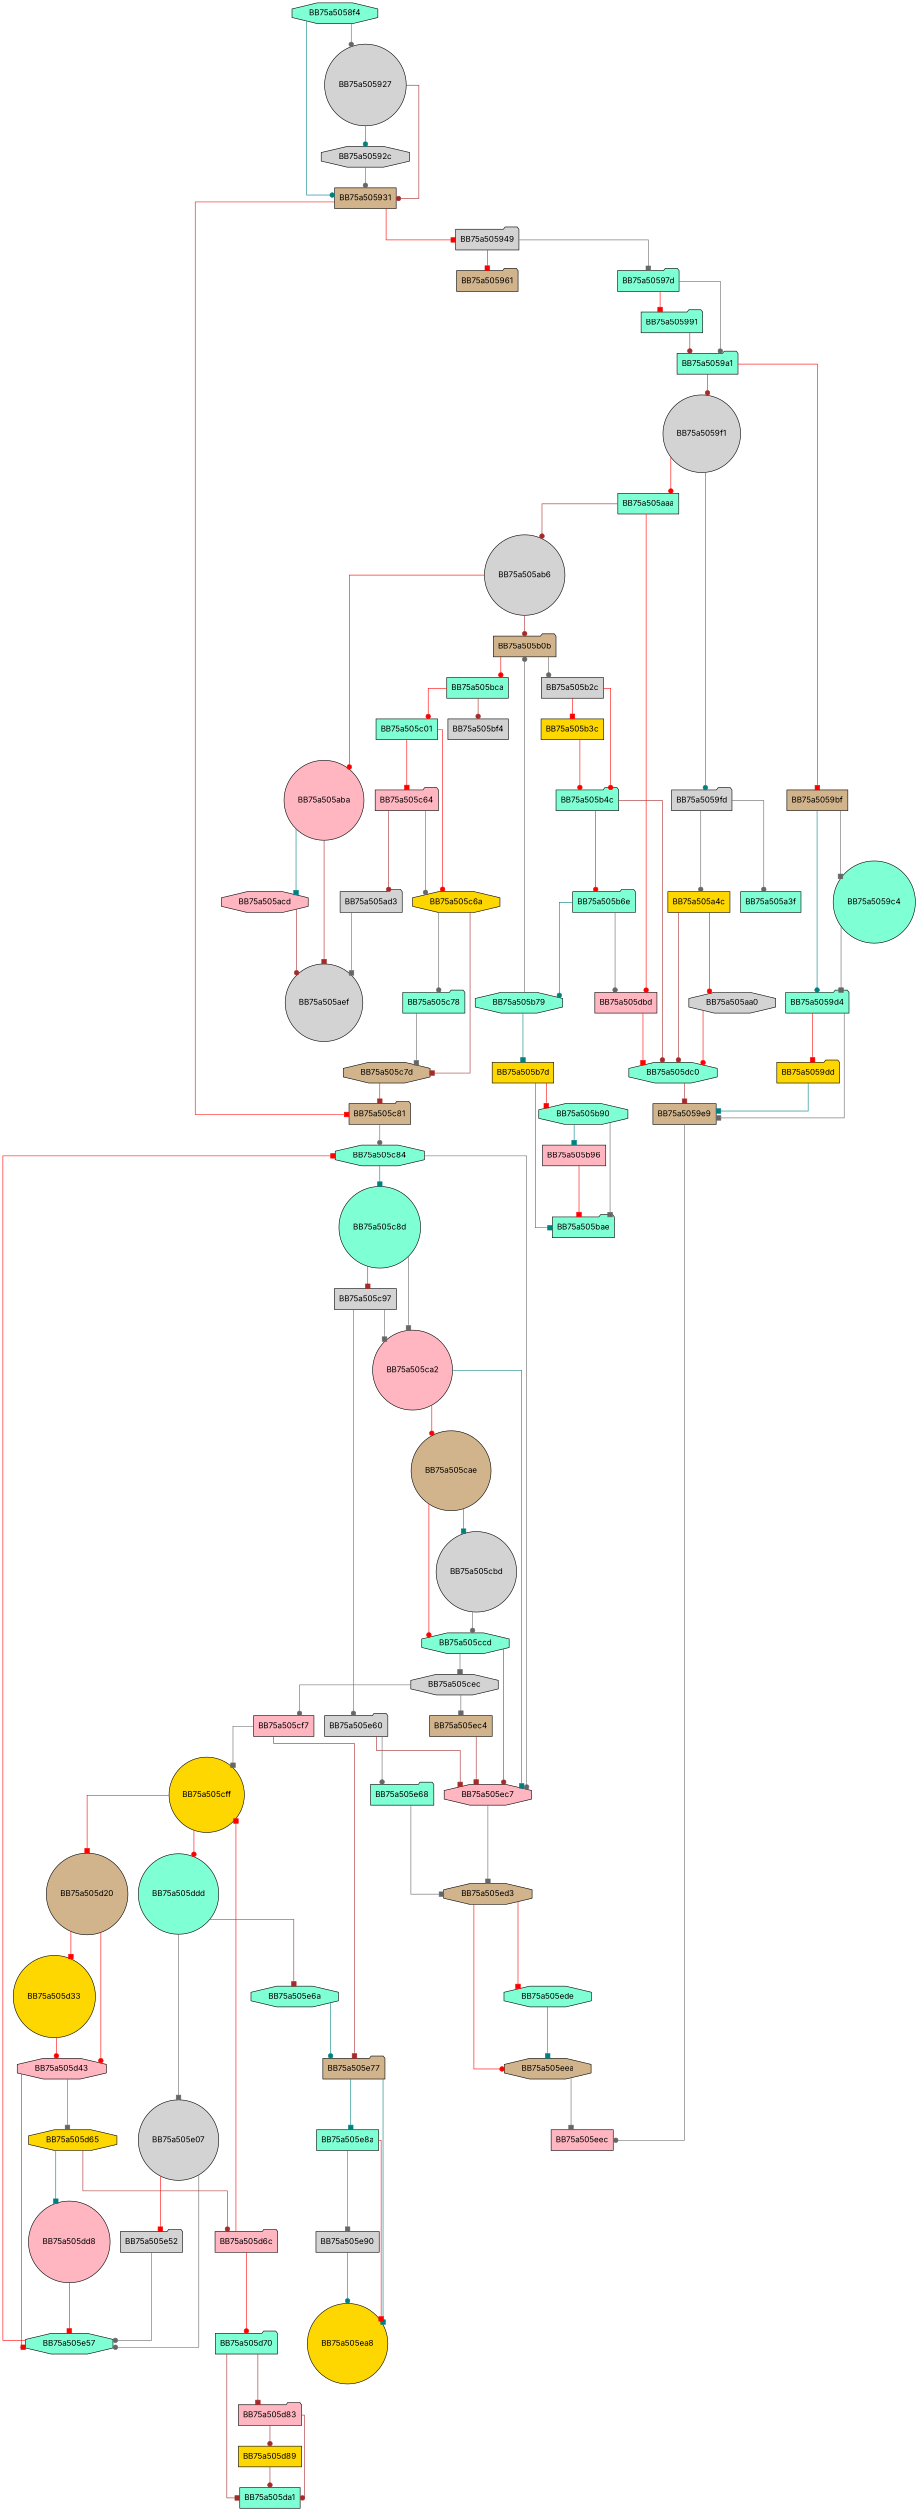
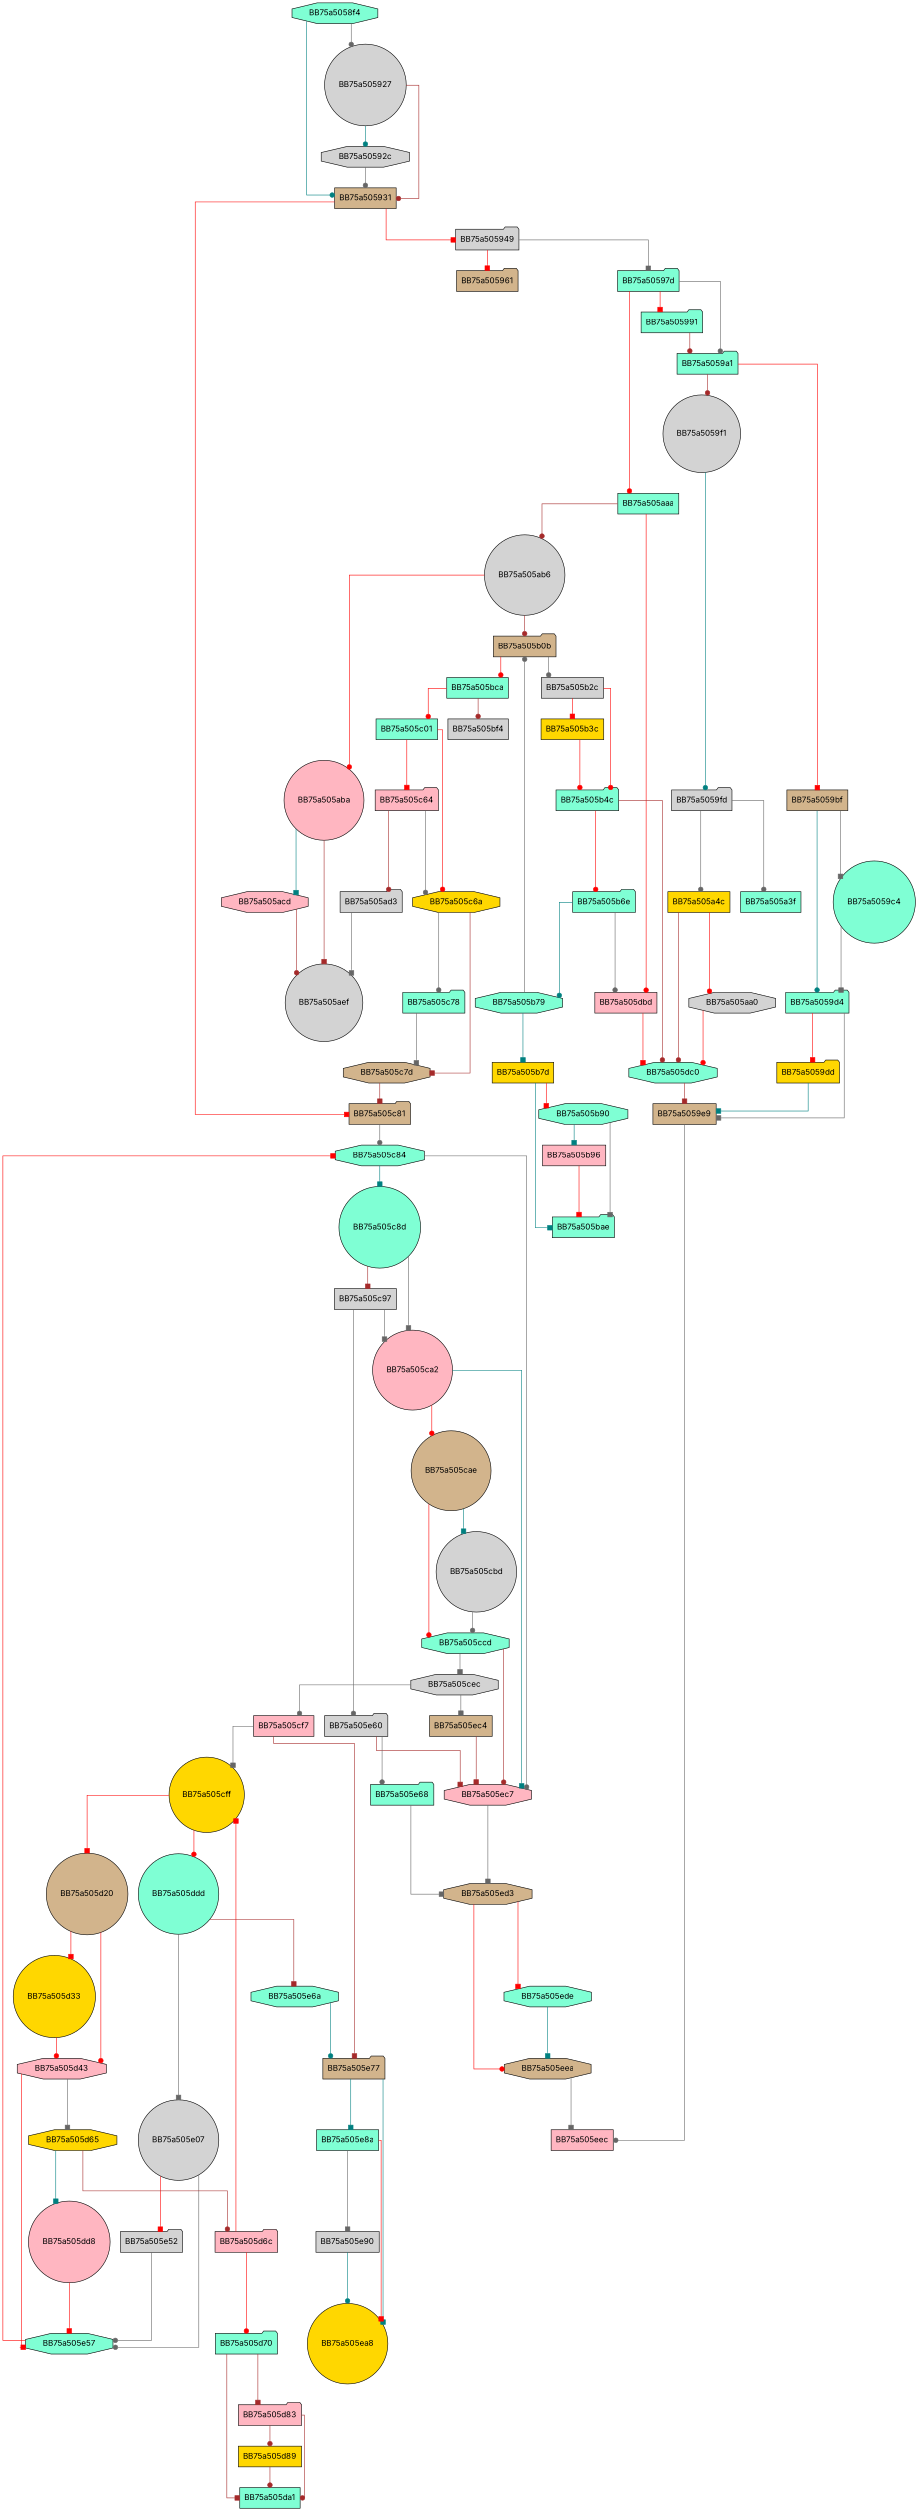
(671, 473) -> (629, 390)
